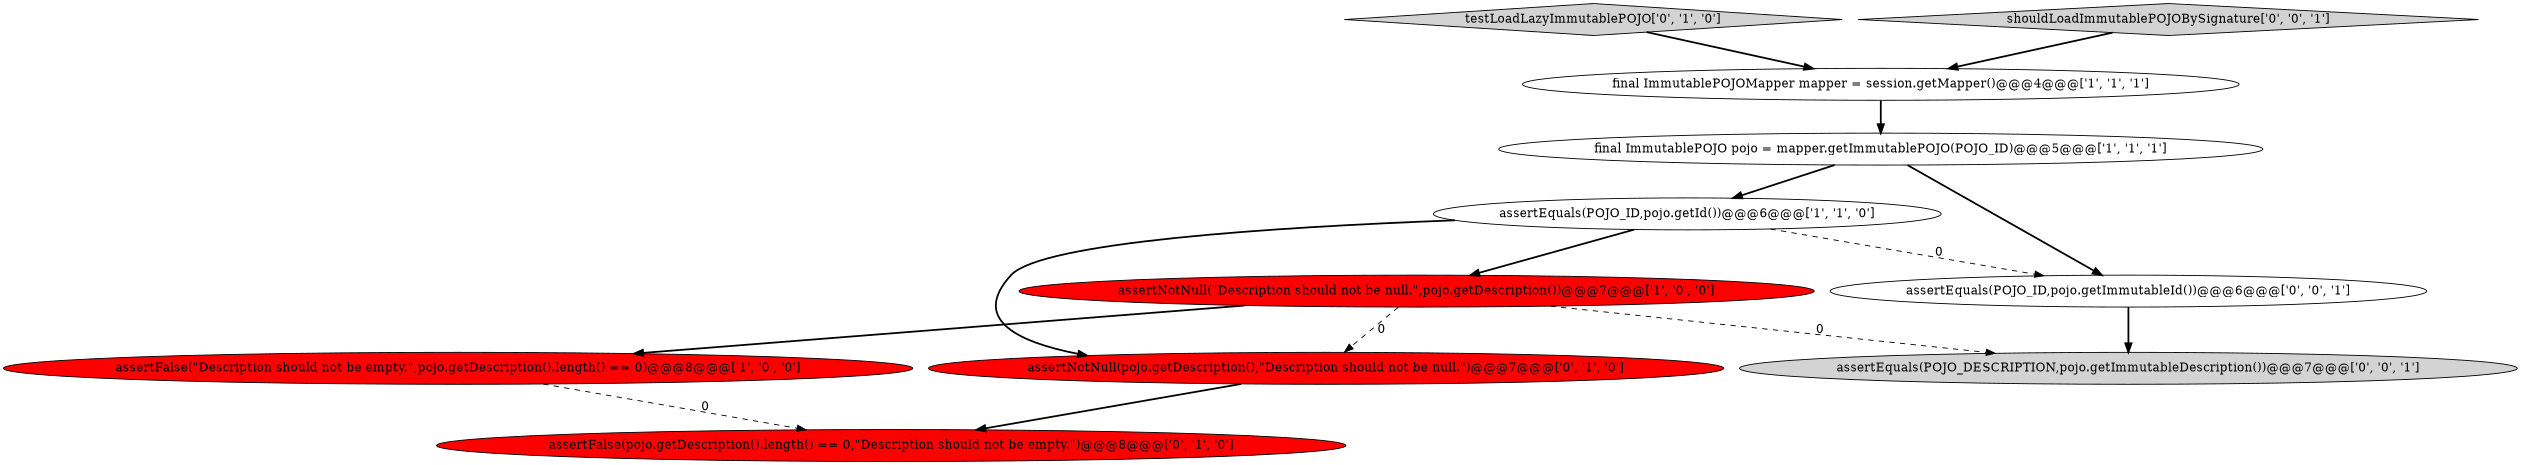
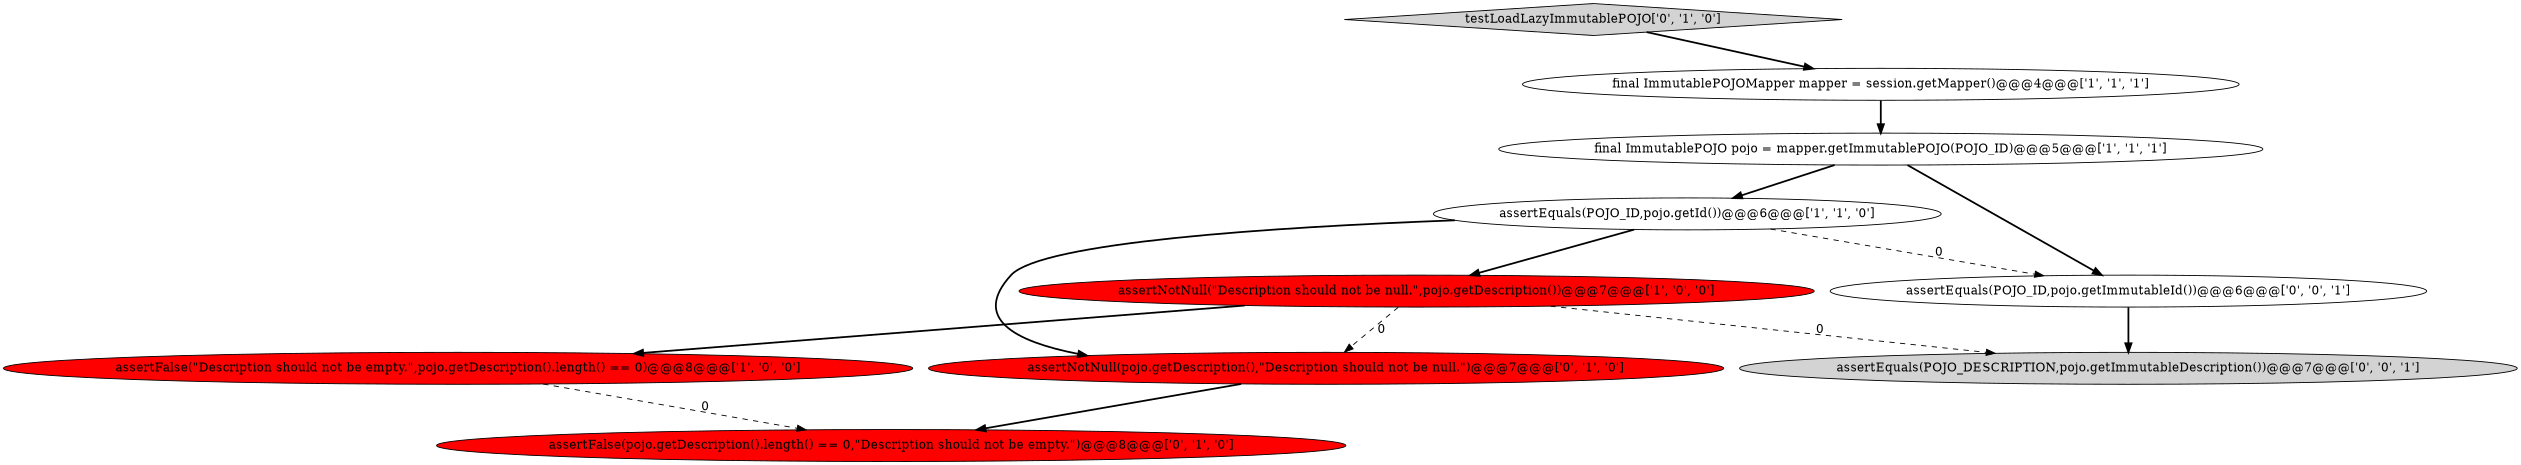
(2168, 20) -> none
